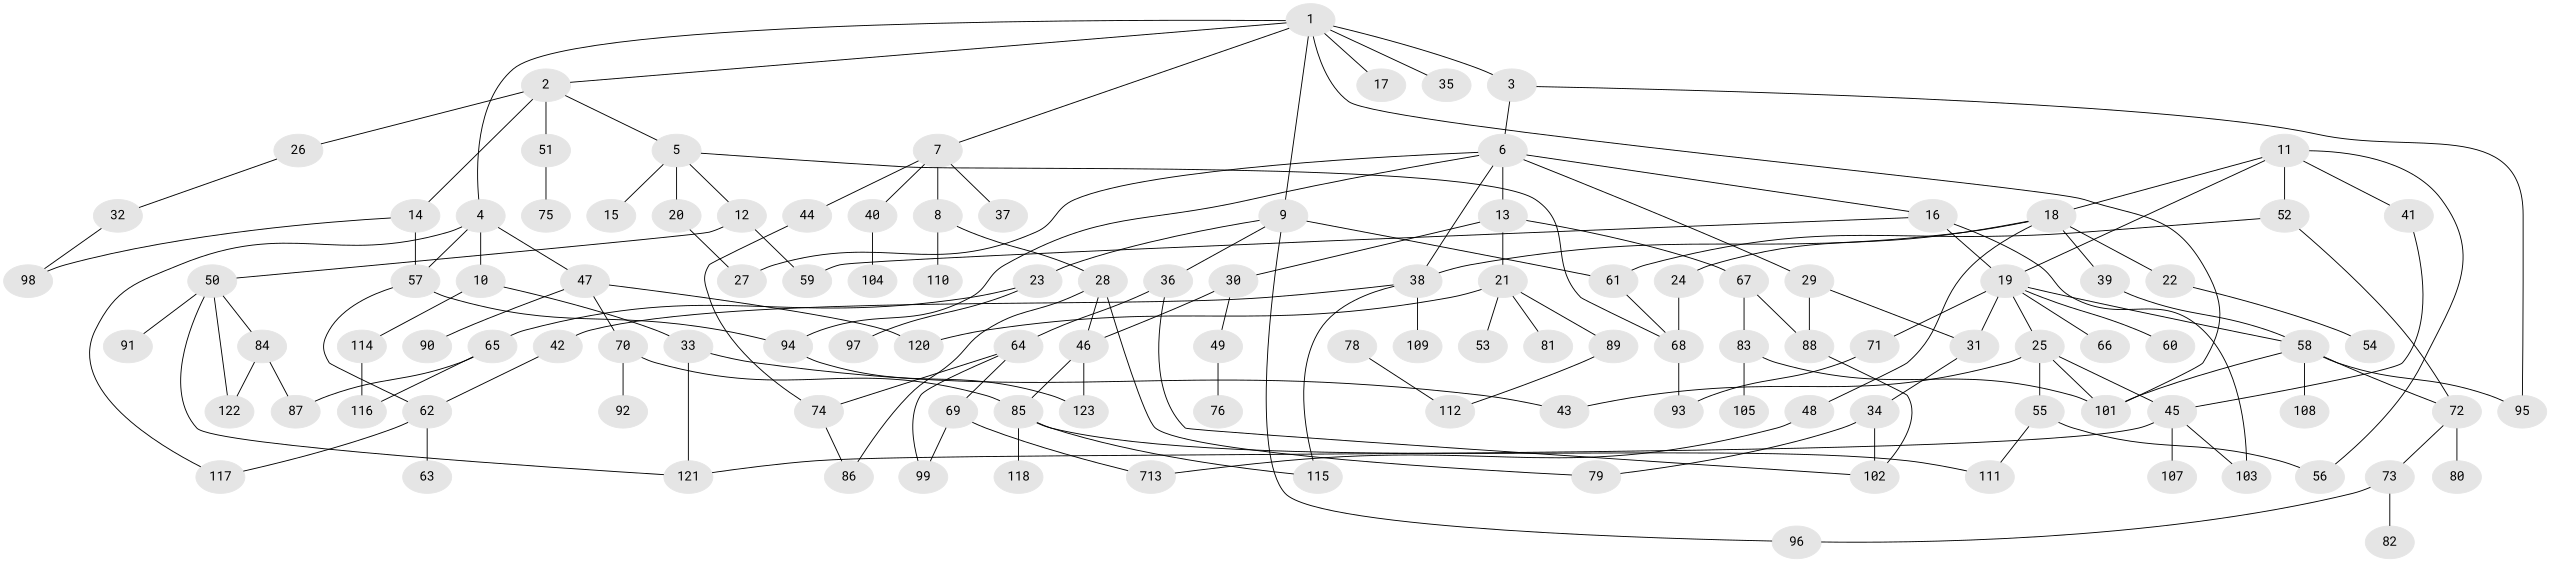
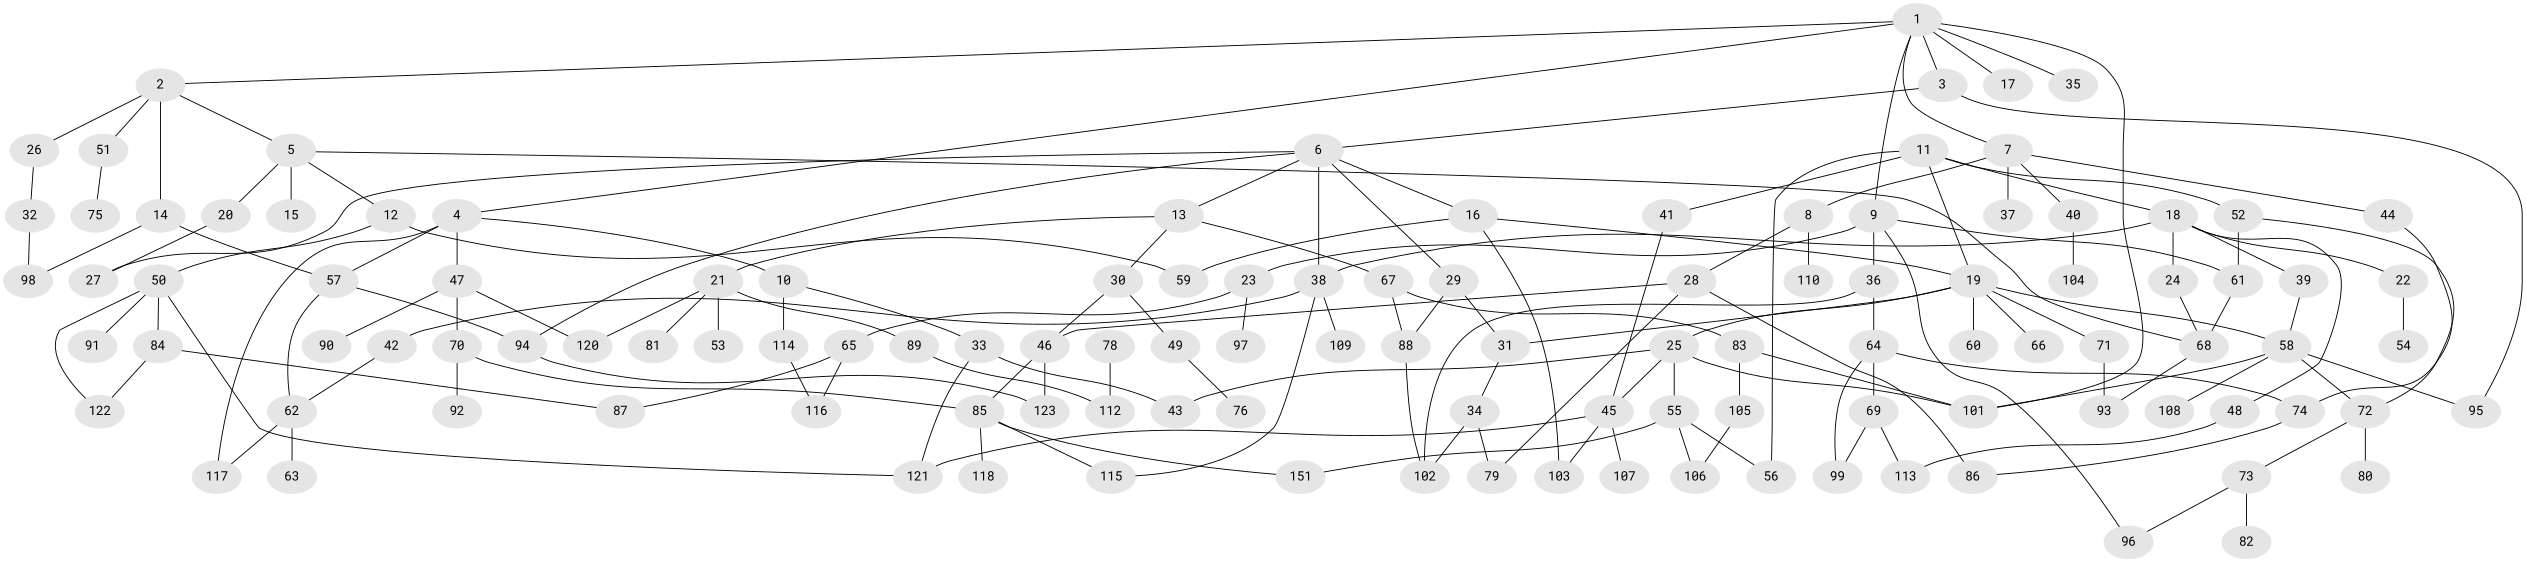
(1151, 477) -> (1905, 477)
none -> (1695, 477)
(1990, 477) -> (1301, 477)
